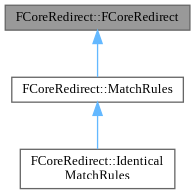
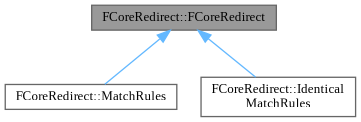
(98, 132) -> (232, 58)
